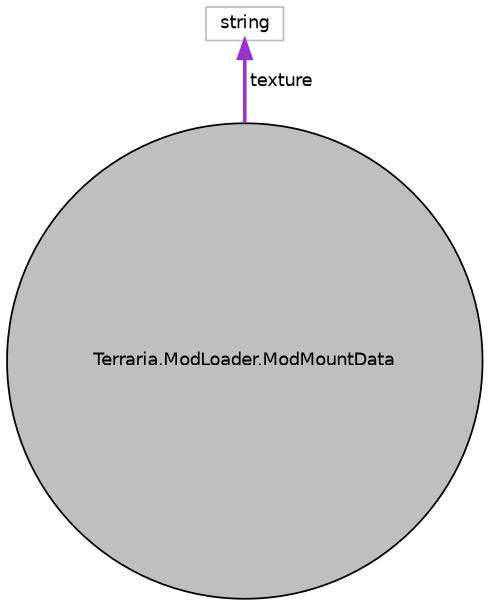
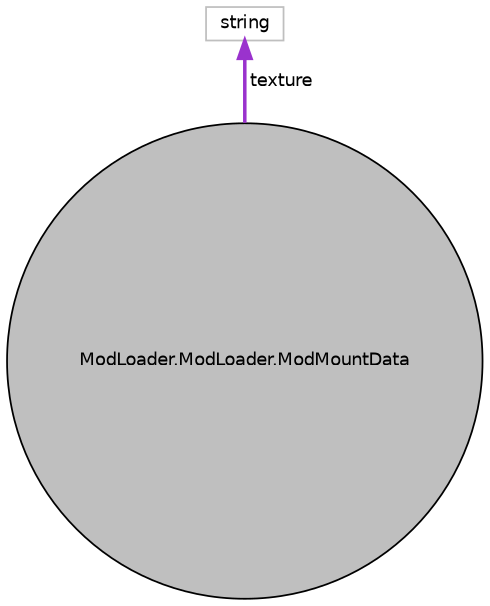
(245, 361) -> (245, 361)
